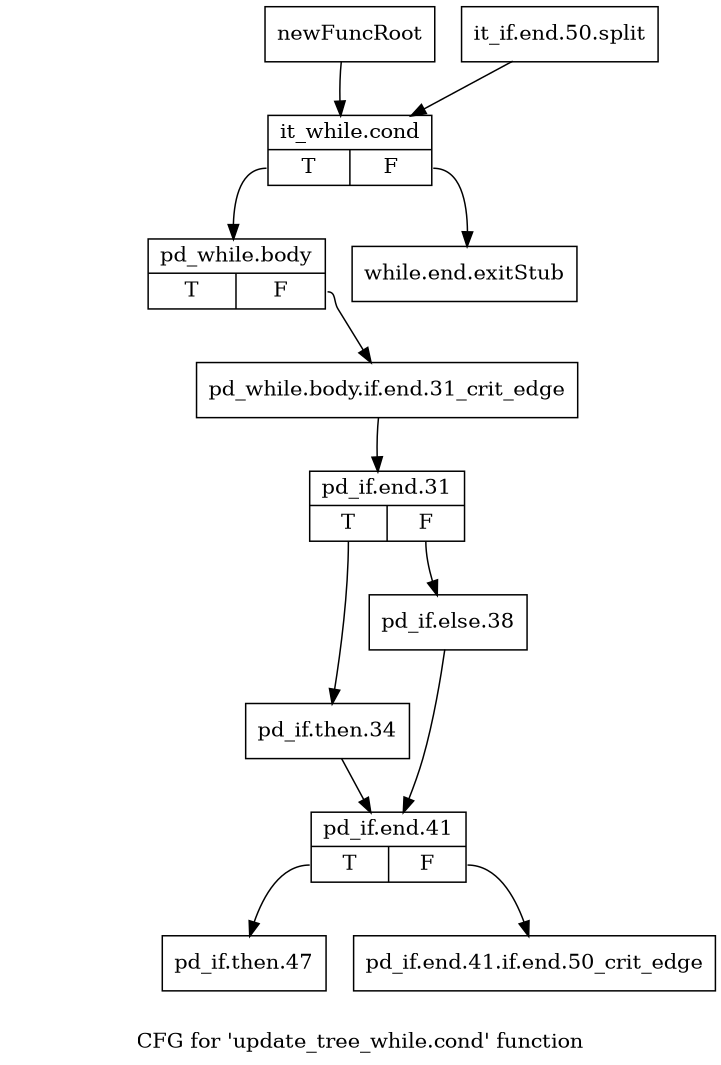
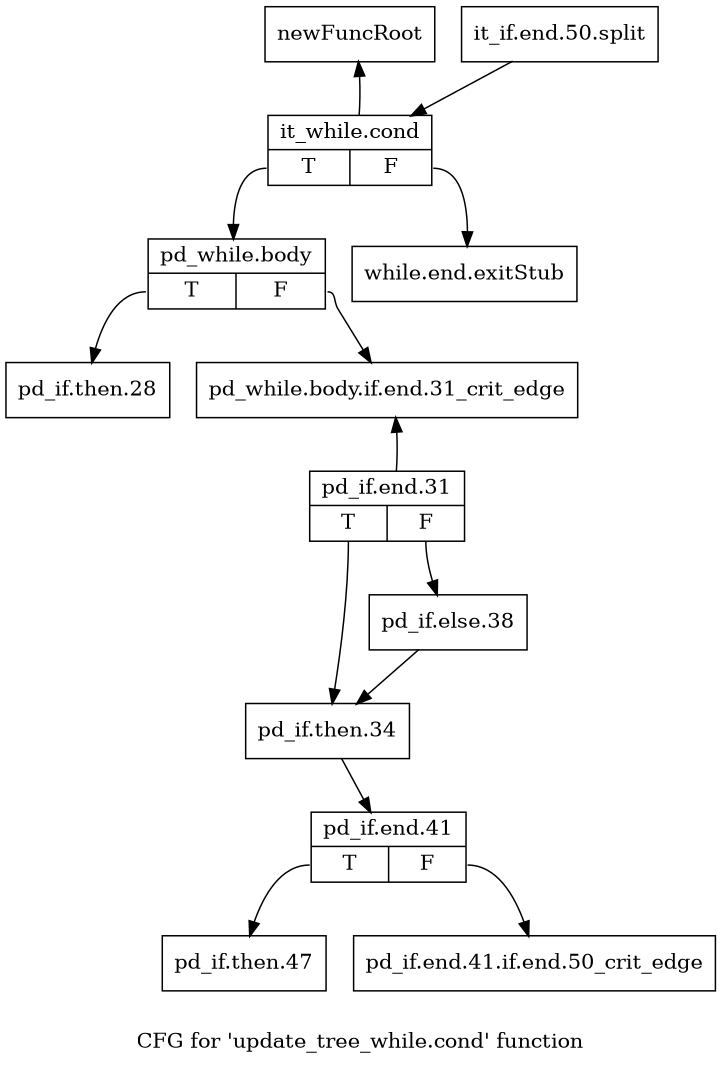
(340, 81) -> (360, 96)
none -> (88, 390)
(377, 437) -> (397, 452)
(431, 725) -> (394, 672)
